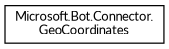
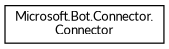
(84, 24) -> (84, 24)
